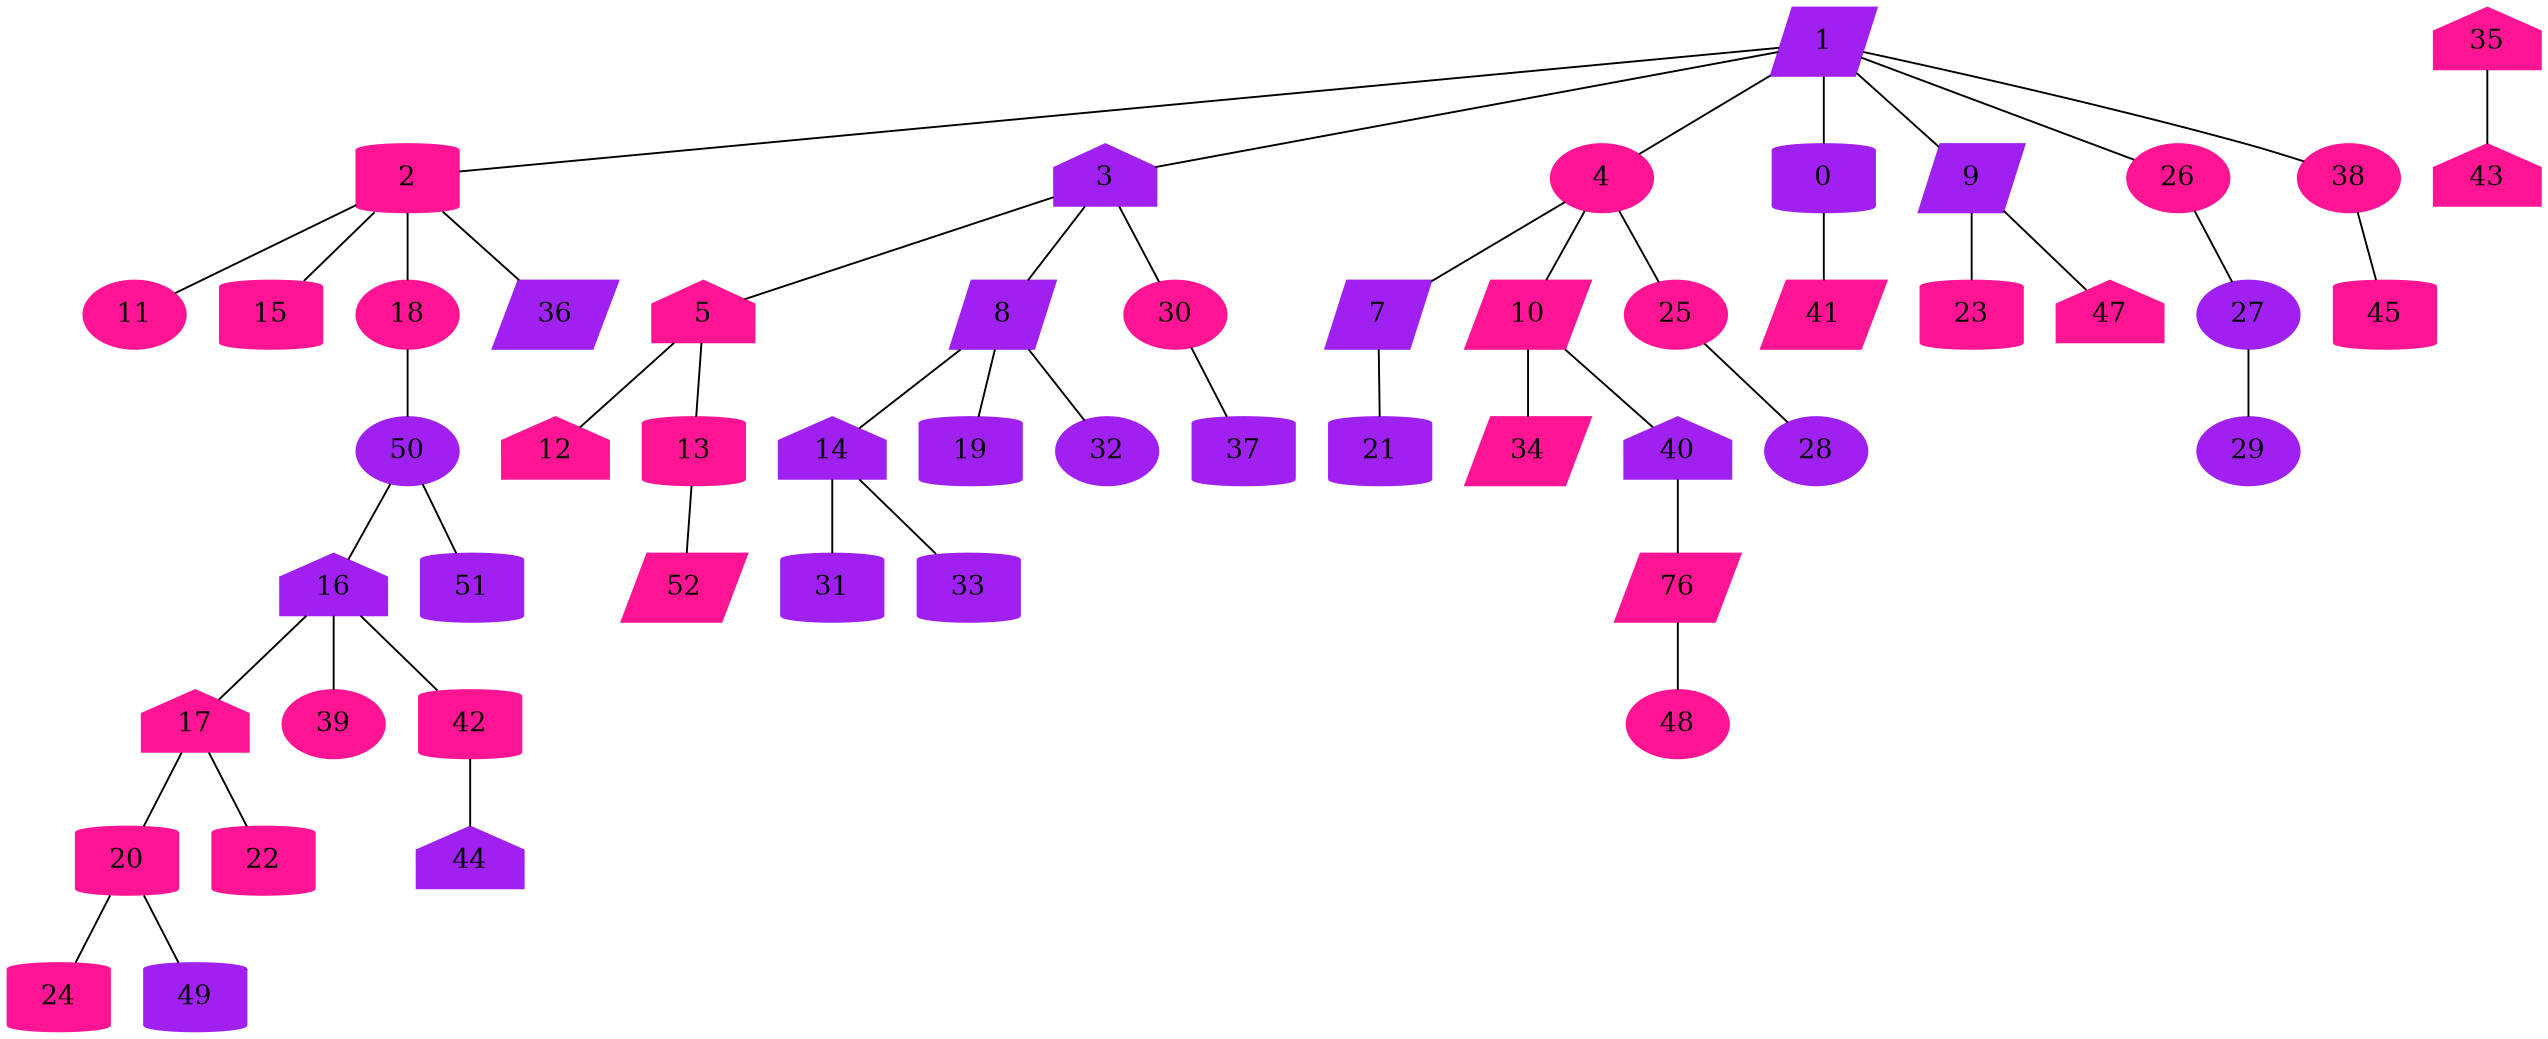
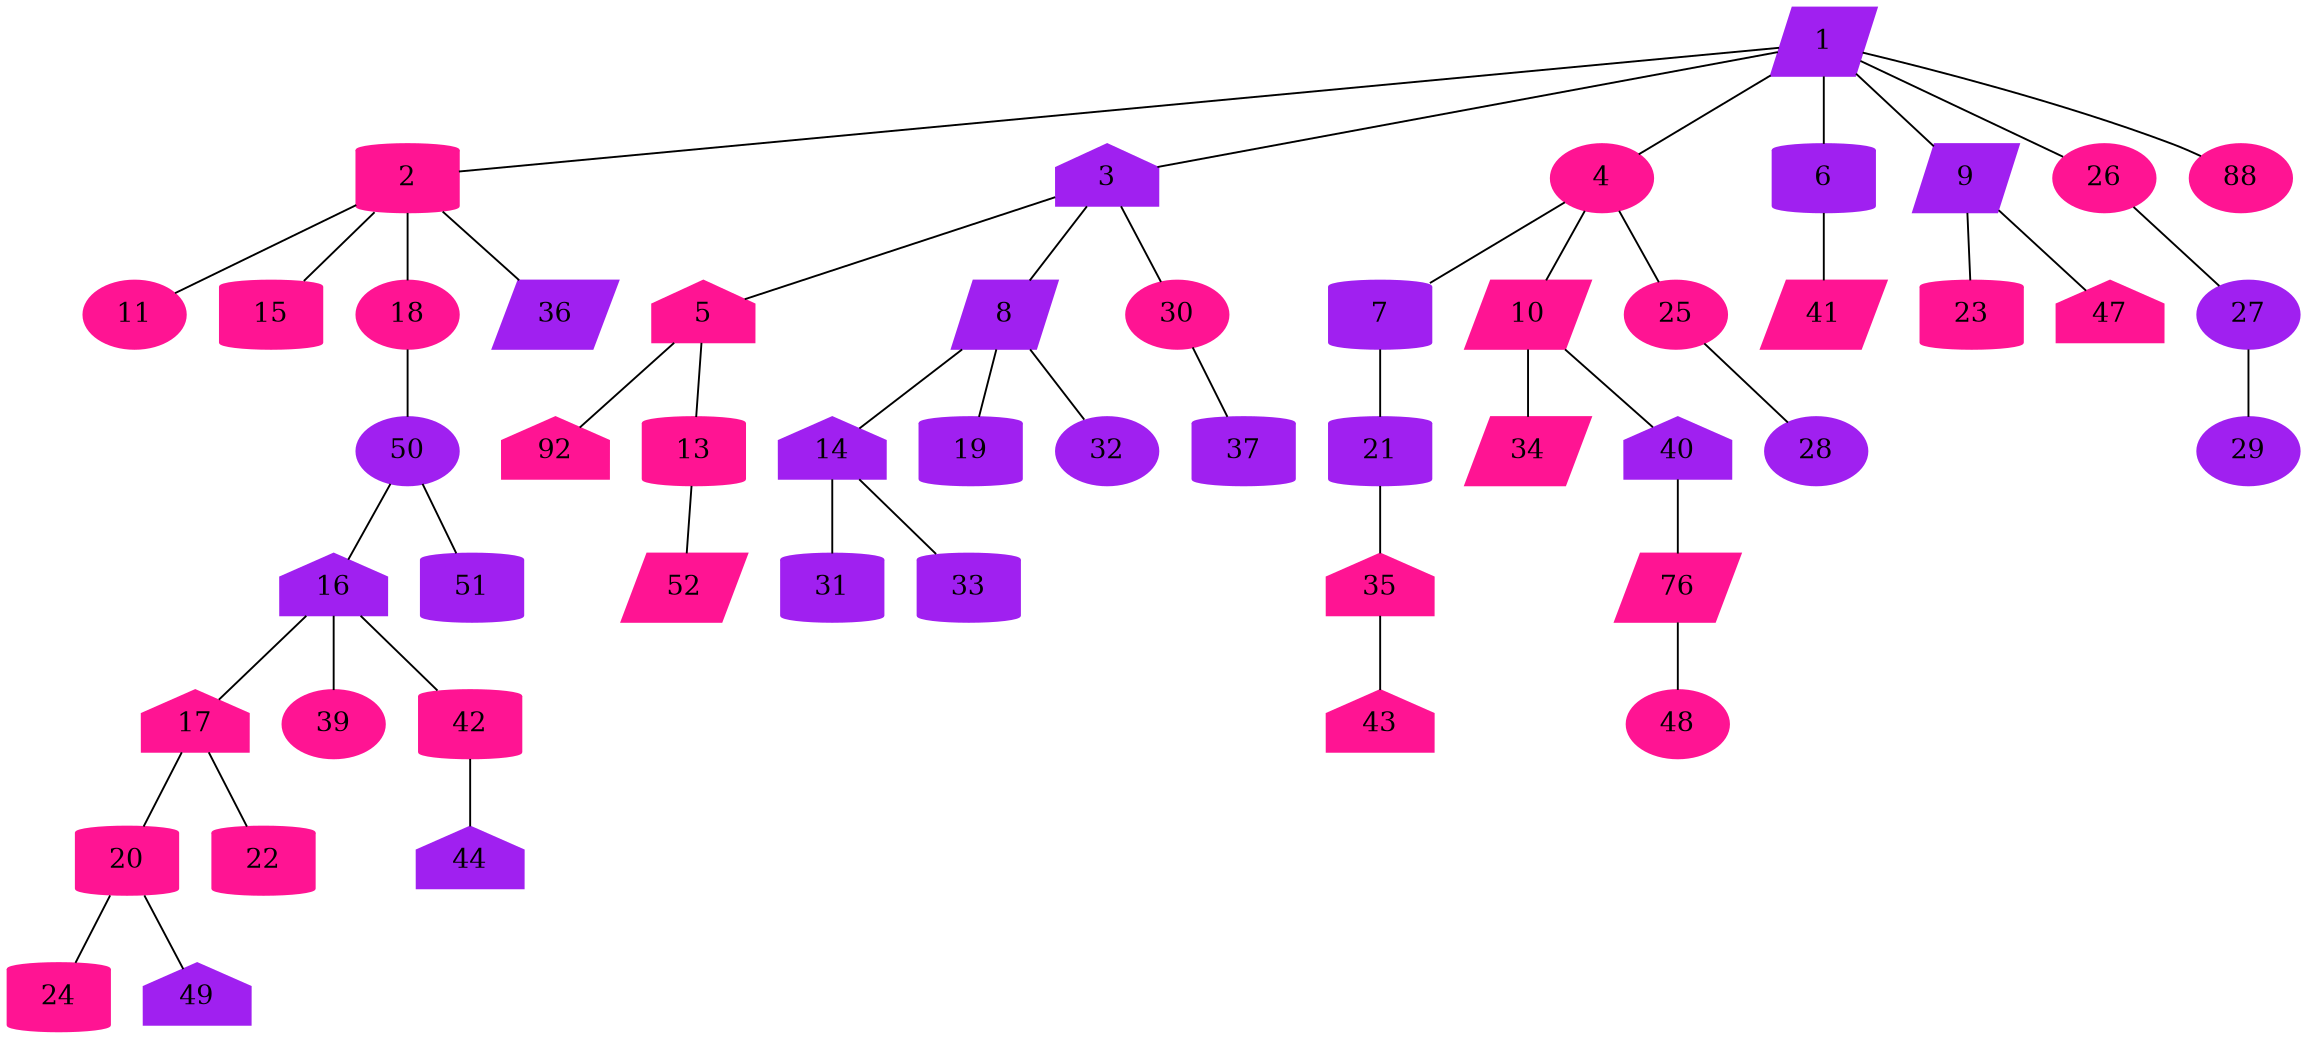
(1824, 178) -> (1824, 178)
(2349, 178) -> (2241, 178)
(1378, 315) -> (1380, 315)
(2385, 315) -> none
(555, 451) -> (555, 451)
none -> (1380, 520)
(195, 997) -> (197, 997)
